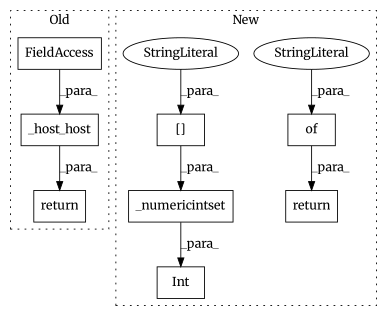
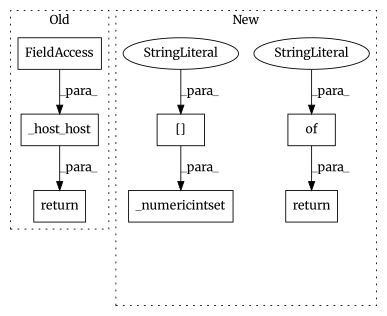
(181, 283) -> none
